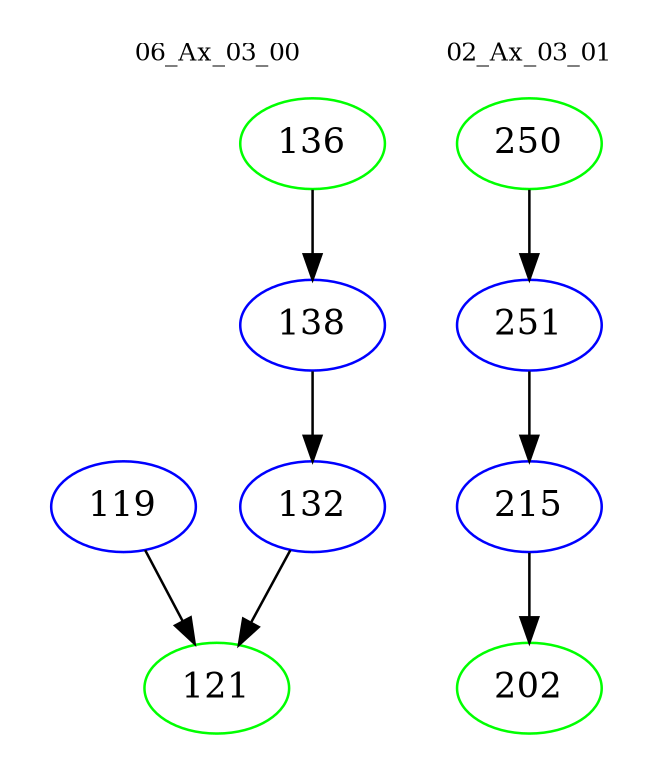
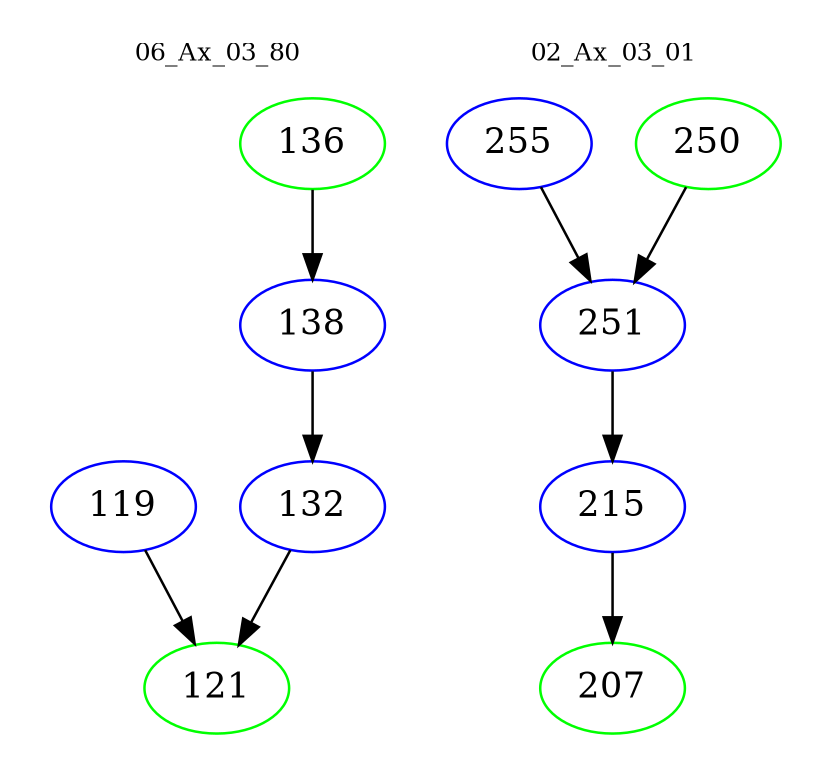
(218, 54) -> (218, 54)
none -> (519, 144)
(529, 688) -> (613, 688)
